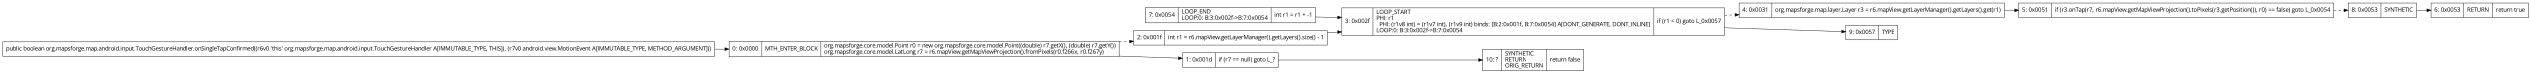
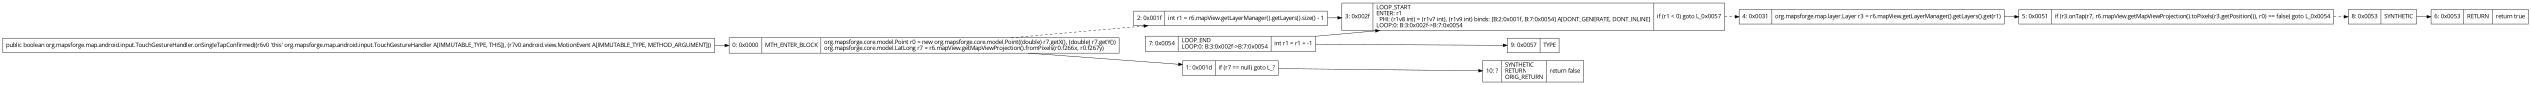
(1386, 18) -> (1390, 14)
(1783, 30) -> (1409, 45)
